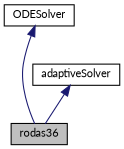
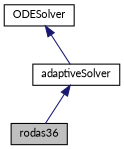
(23, 80) -> (61, 50)
